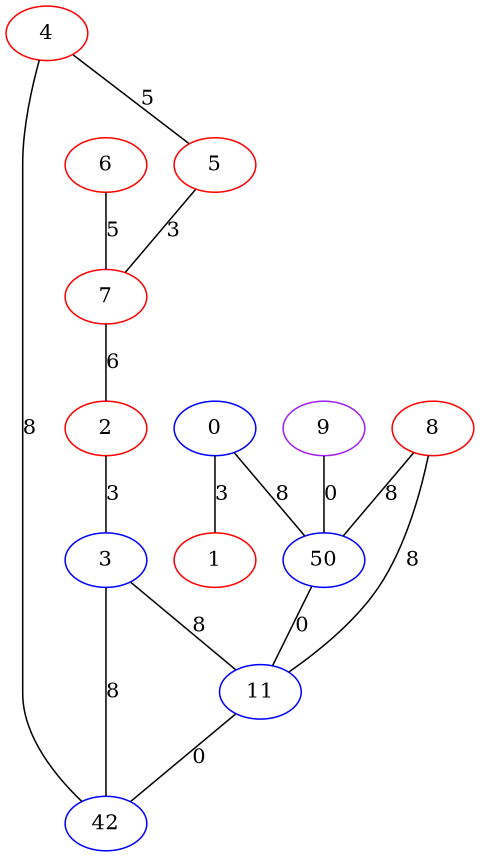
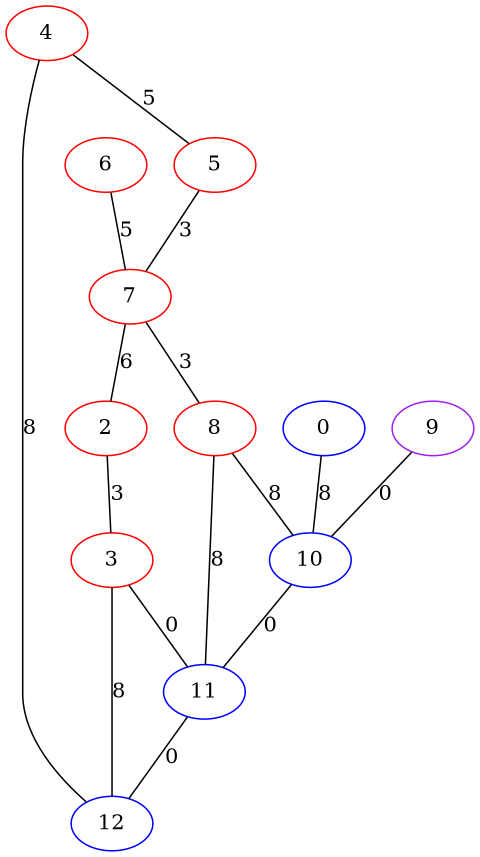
none -> (173, 363)
(106, 560) -> (112, 560)
(215, 560) -> none
(324, 560) -> (310, 560)
(200, 626) -> (173, 626)
(106, 824) -> (112, 824)
